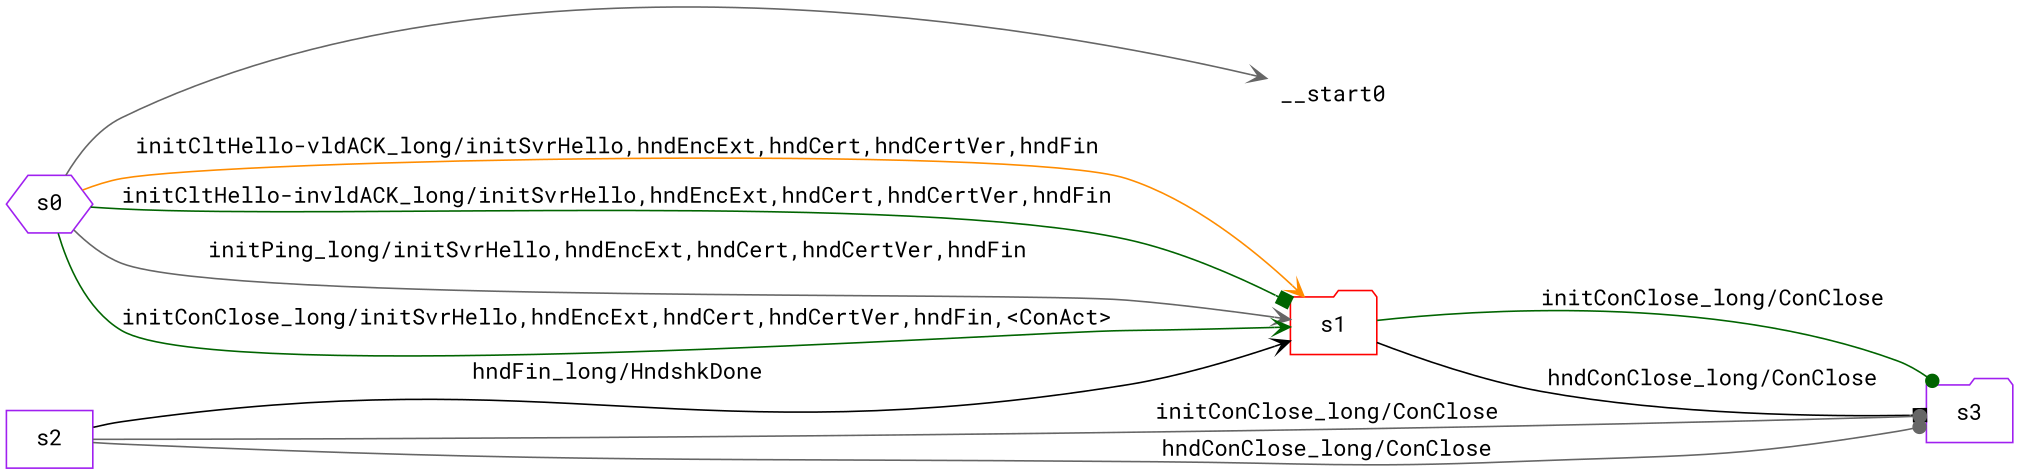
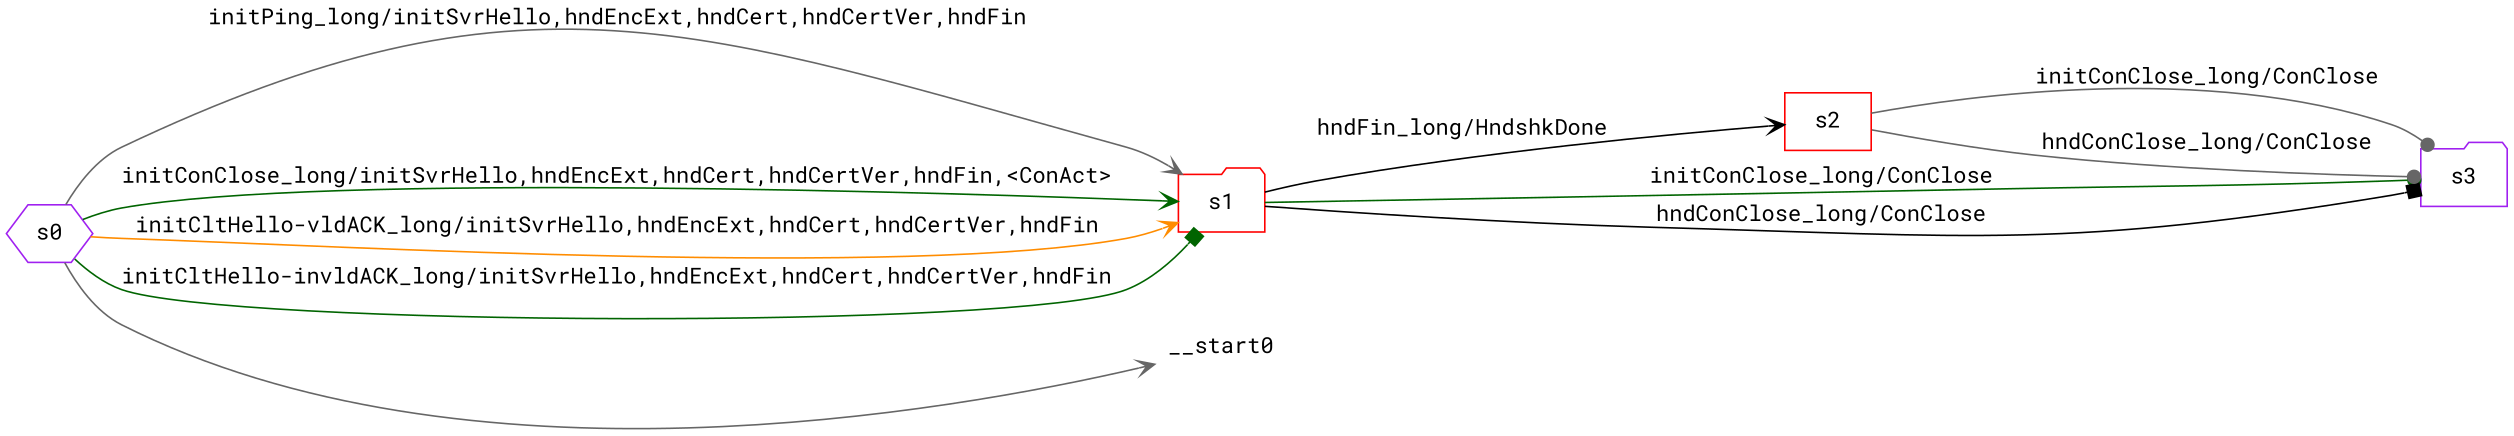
(686, 409) -> (1516, 152)
(50, 439) -> (1828, 122)
